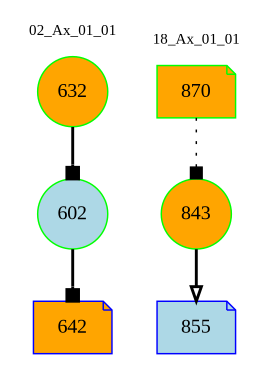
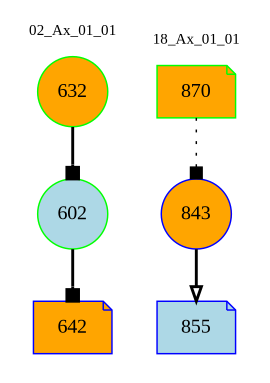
(196, 214) -> (196, 214)
